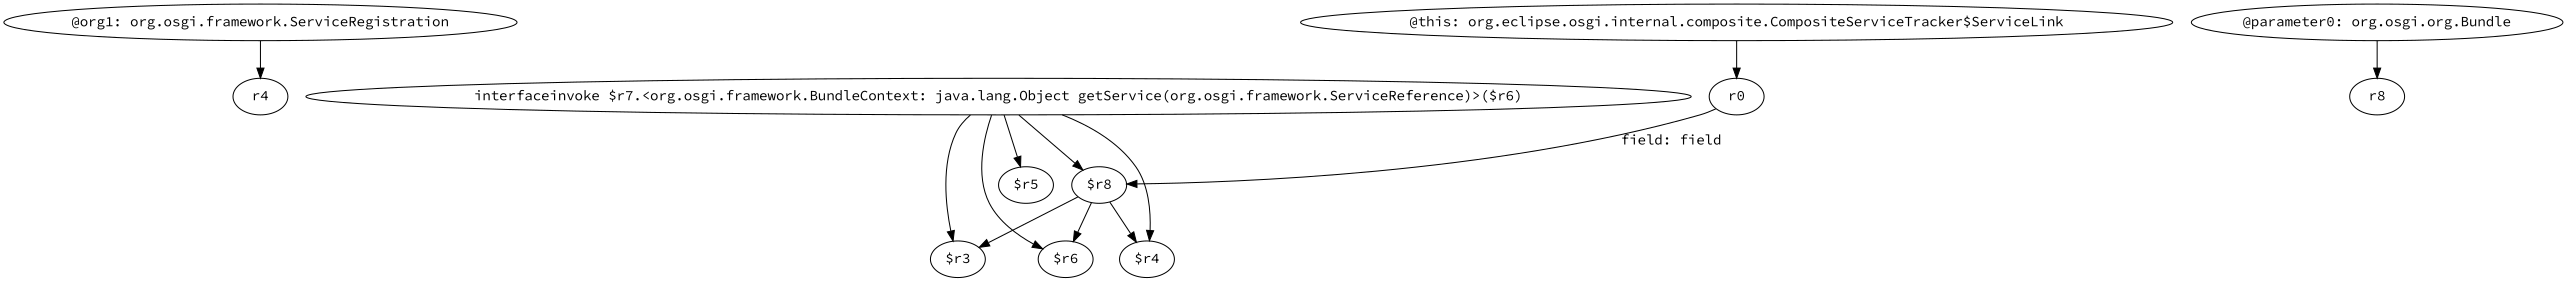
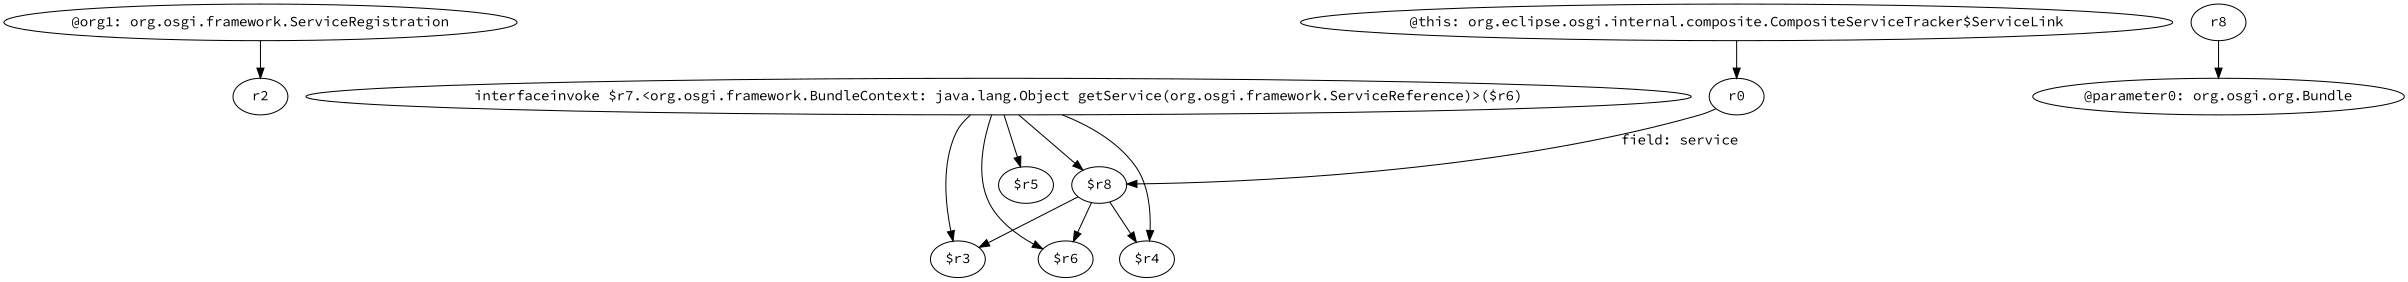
(2377, 54) -> (2219, 54)
(260, 97) -> (260, 97)
(1672, 141) -> (1680, 141)
